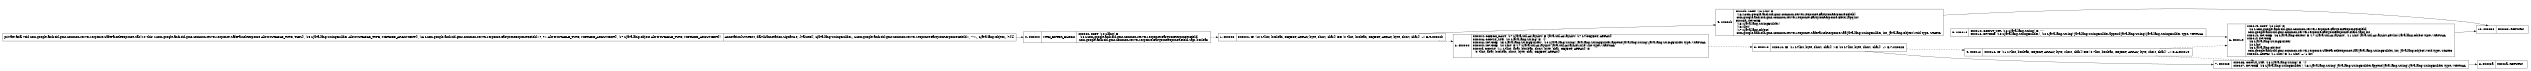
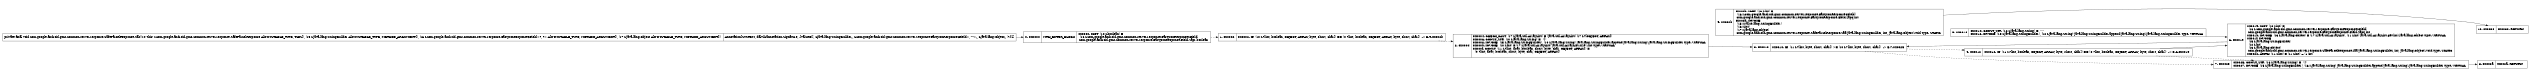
(1758, 24) -> (1759, 24)
(1566, 29) -> none
(2465, 32) -> (2068, 44)
(1099, 34) -> (1101, 34)
(1729, 47) -> (1729, 47)
(2193, 47) -> (2193, 47)
(2038, 61) -> (2038, 61)
